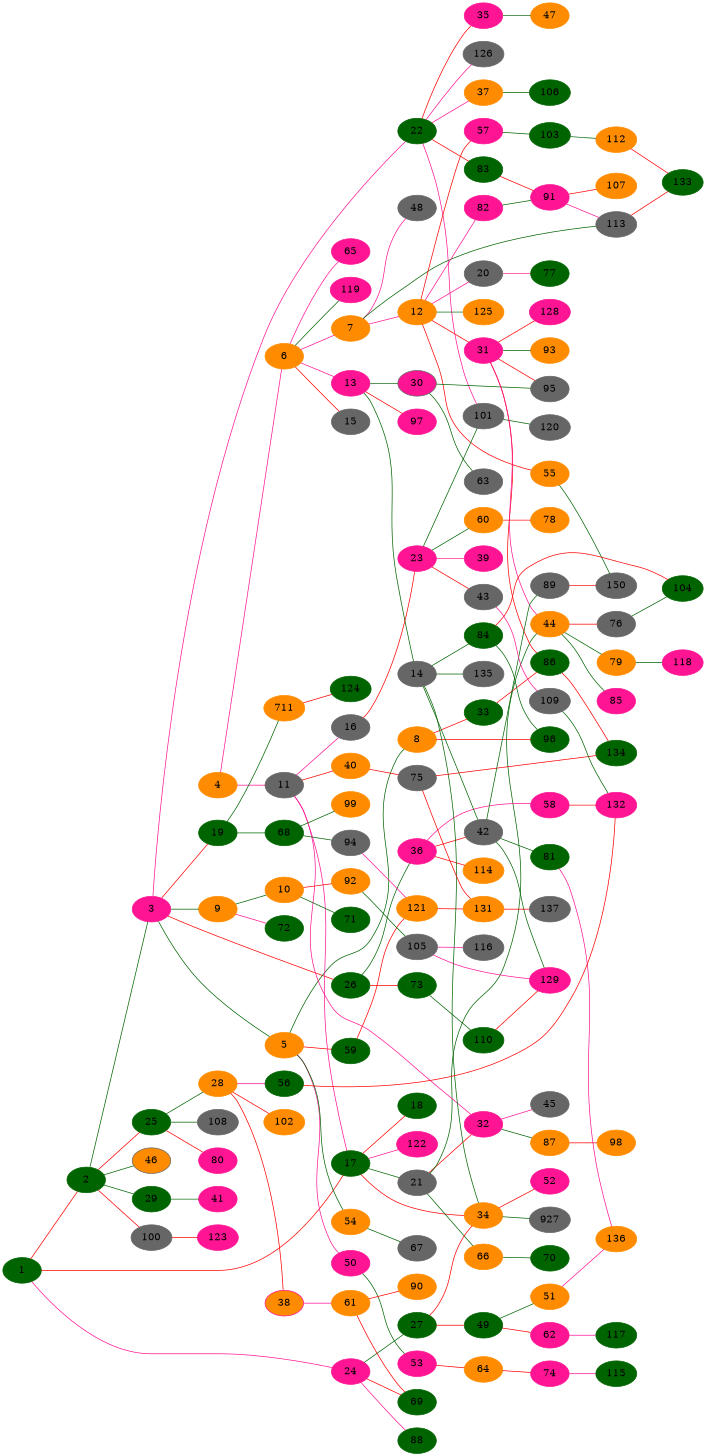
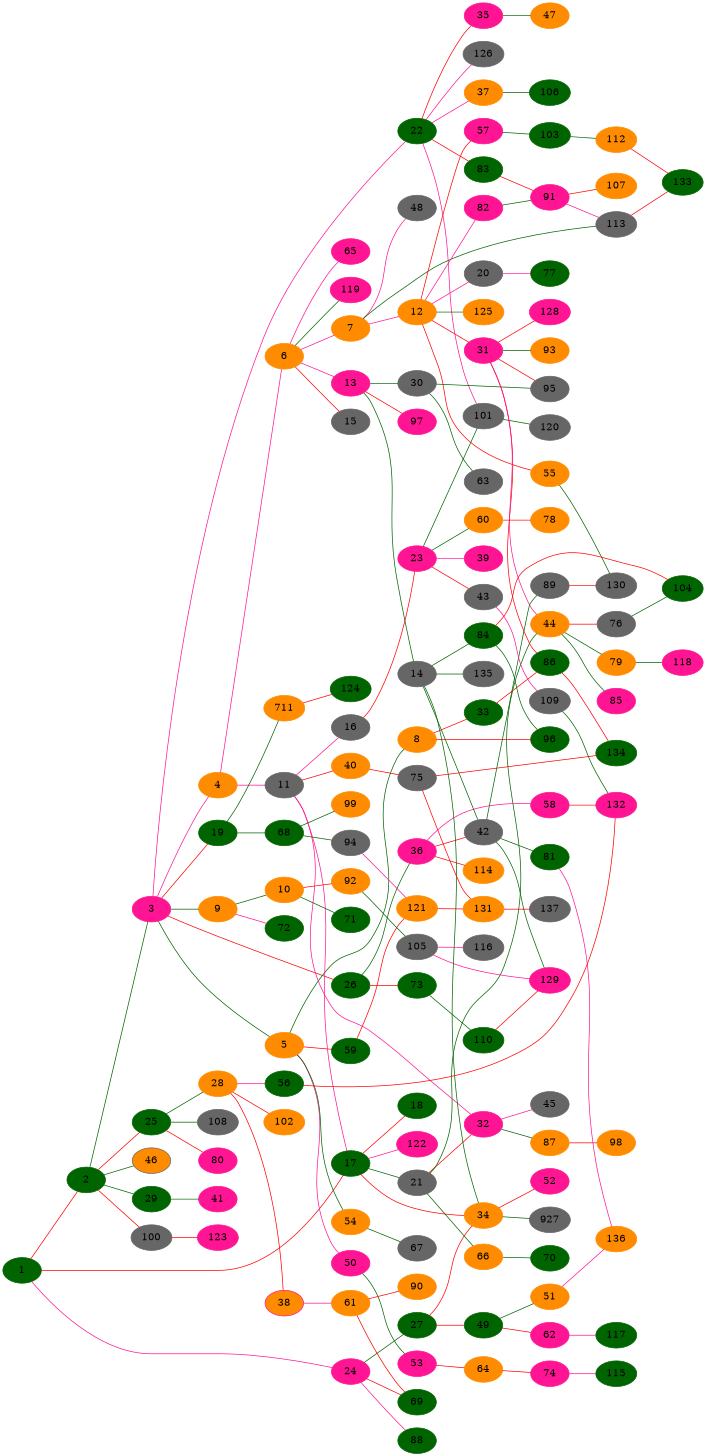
(417, 383) -> (417, 383)
(616, 586) -> (616, 586)
none -> (181, 845)
